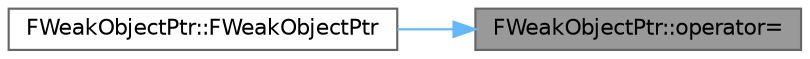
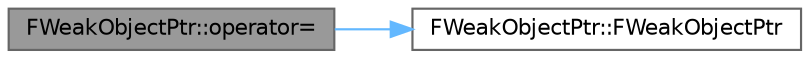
(425, 29) -> (363, 29)
